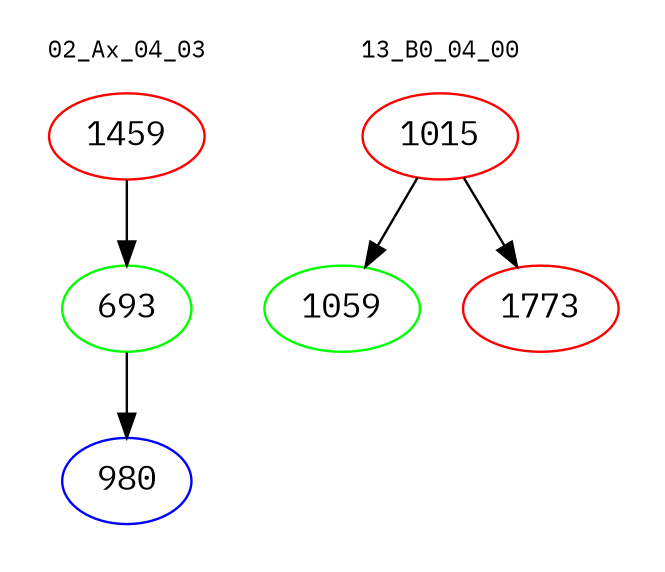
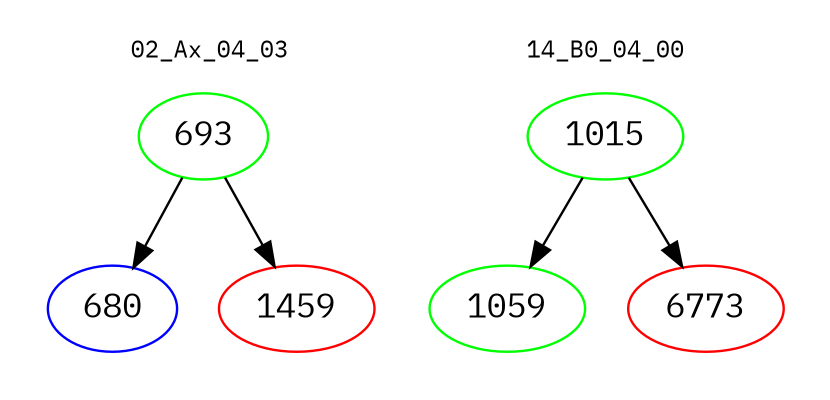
(442, 51) -> (607, 51)
(440, 136) -> (605, 136)
(127, 211) -> (244, 211)
(541, 309) -> (706, 309)
(127, 481) -> (112, 309)
